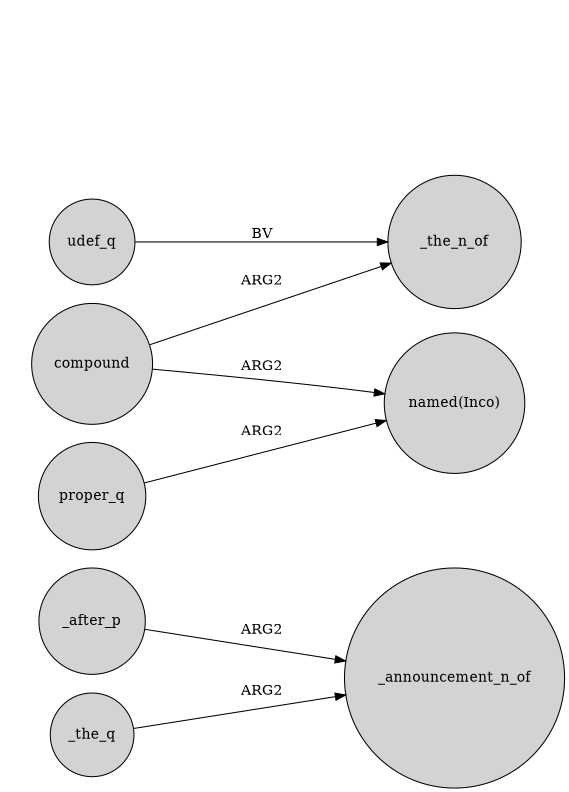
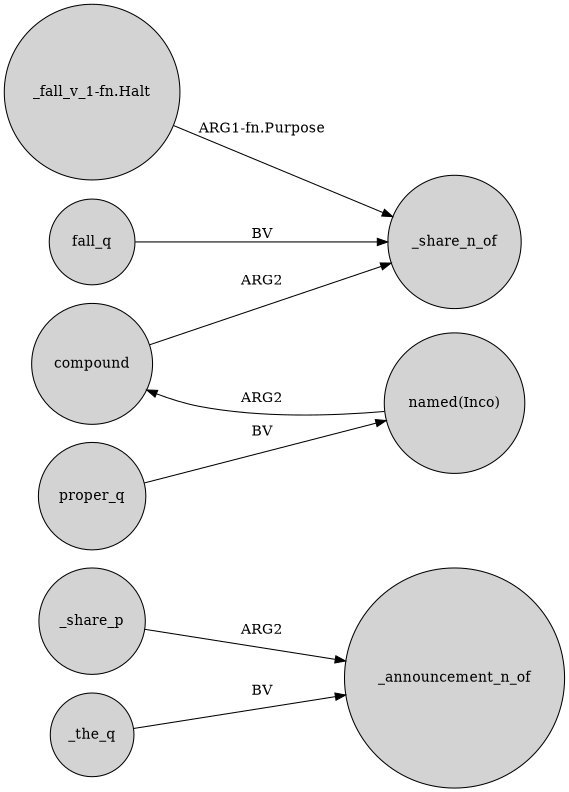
none -> (92, 92)
(92, 242) -> (92, 242)
(455, 242) -> (455, 242)
(263, 380) -> (269, 414)
(262, 432) -> (262, 432)
(92, 621) -> (92, 621)
(262, 691) -> (262, 691)
